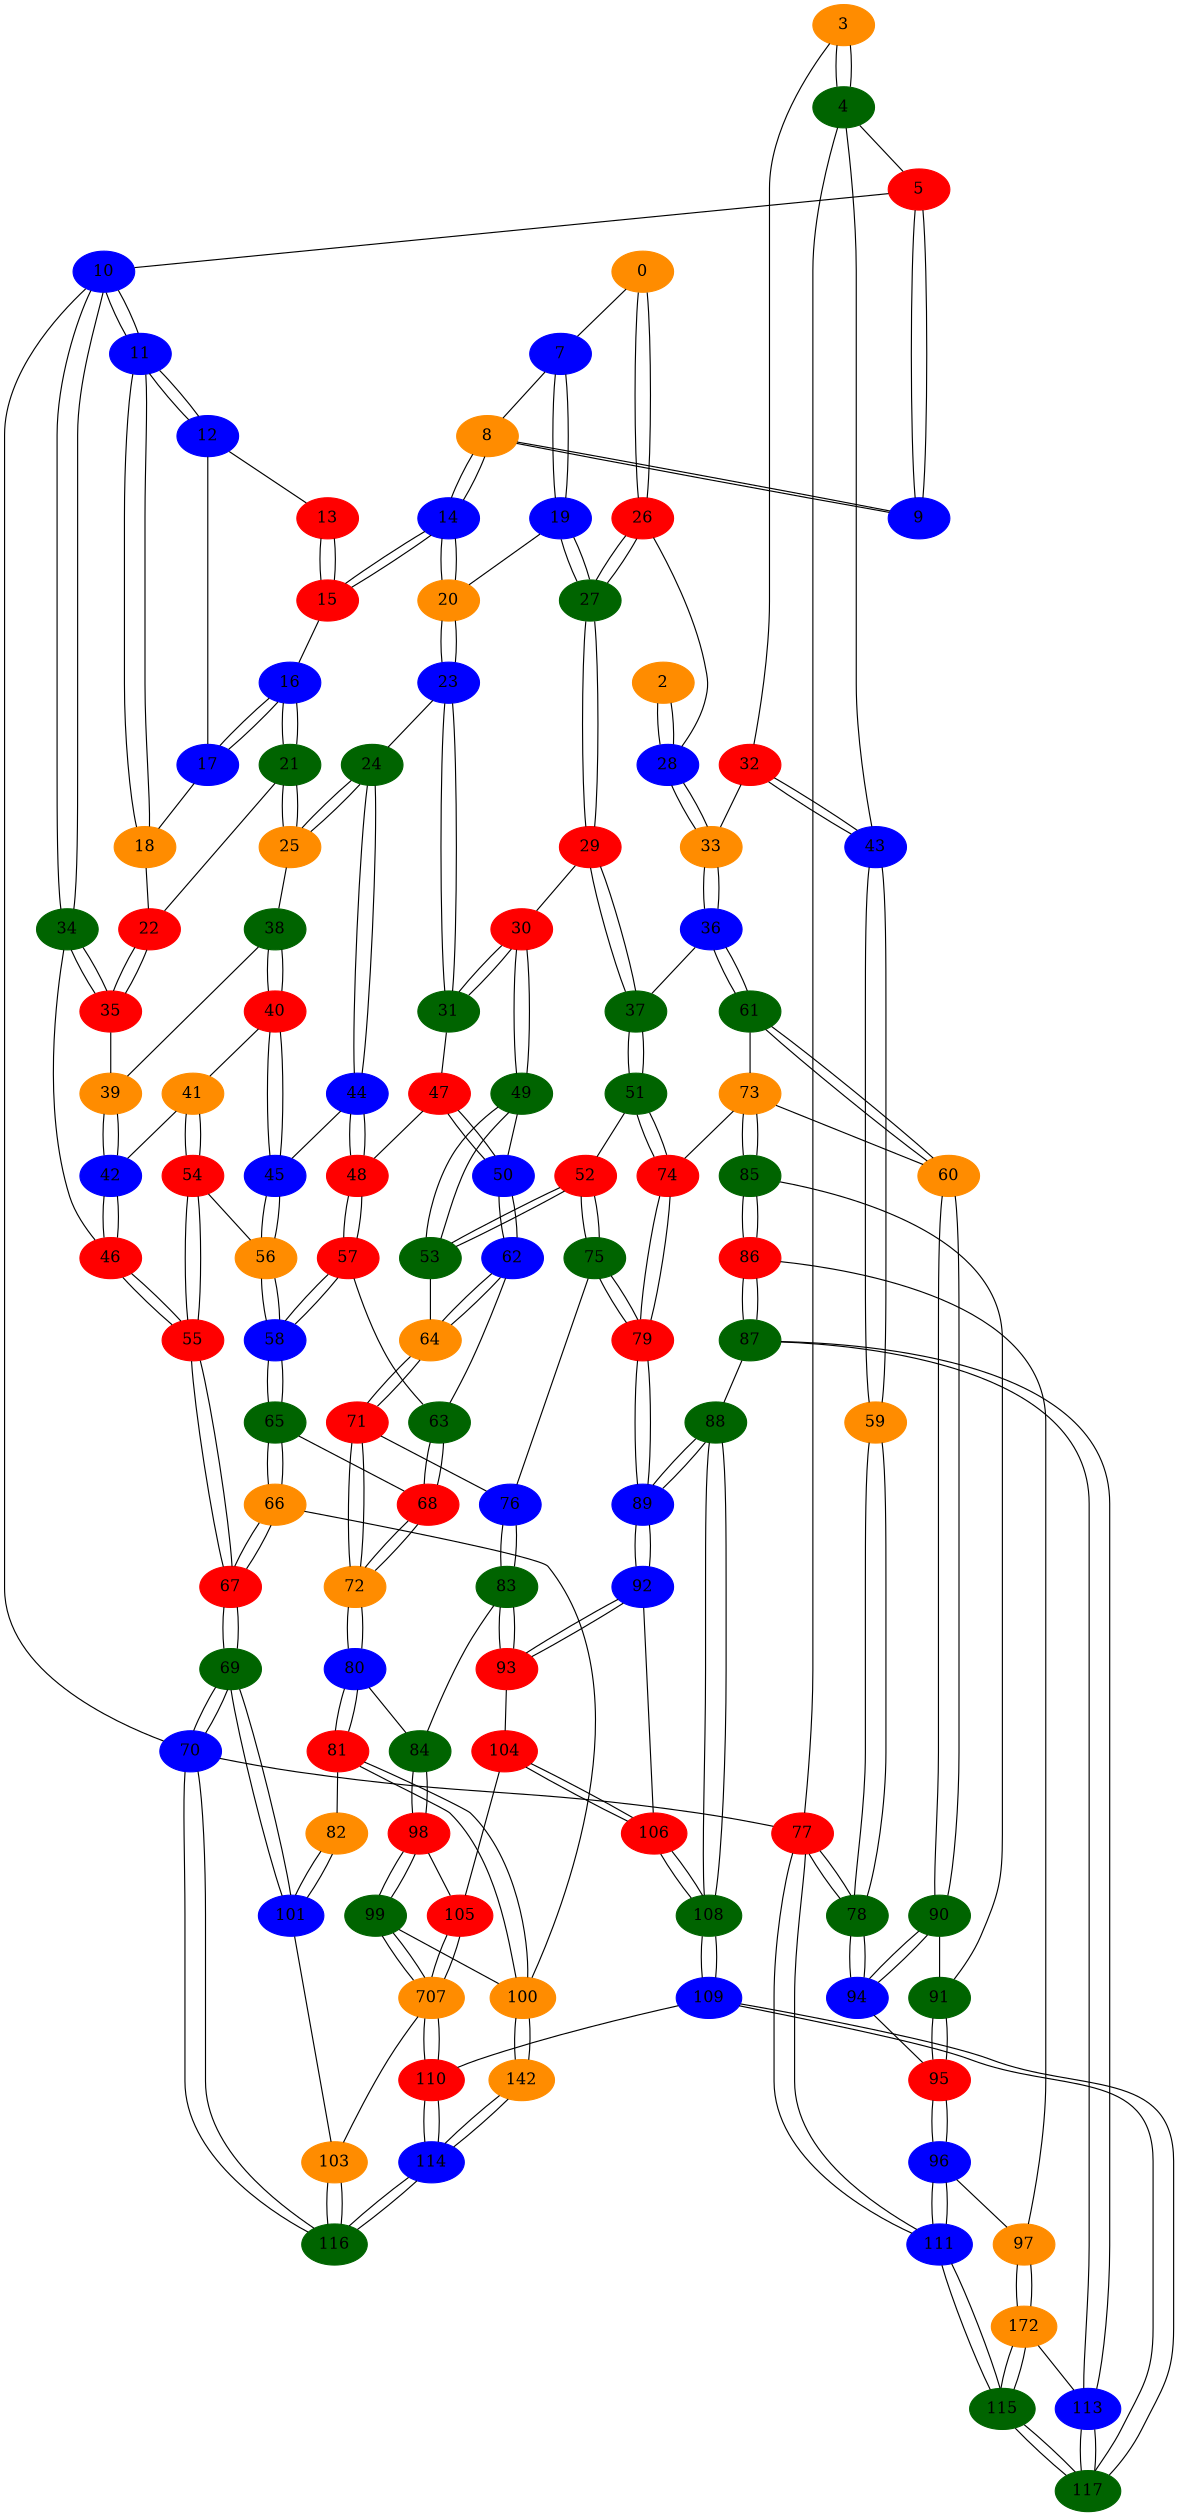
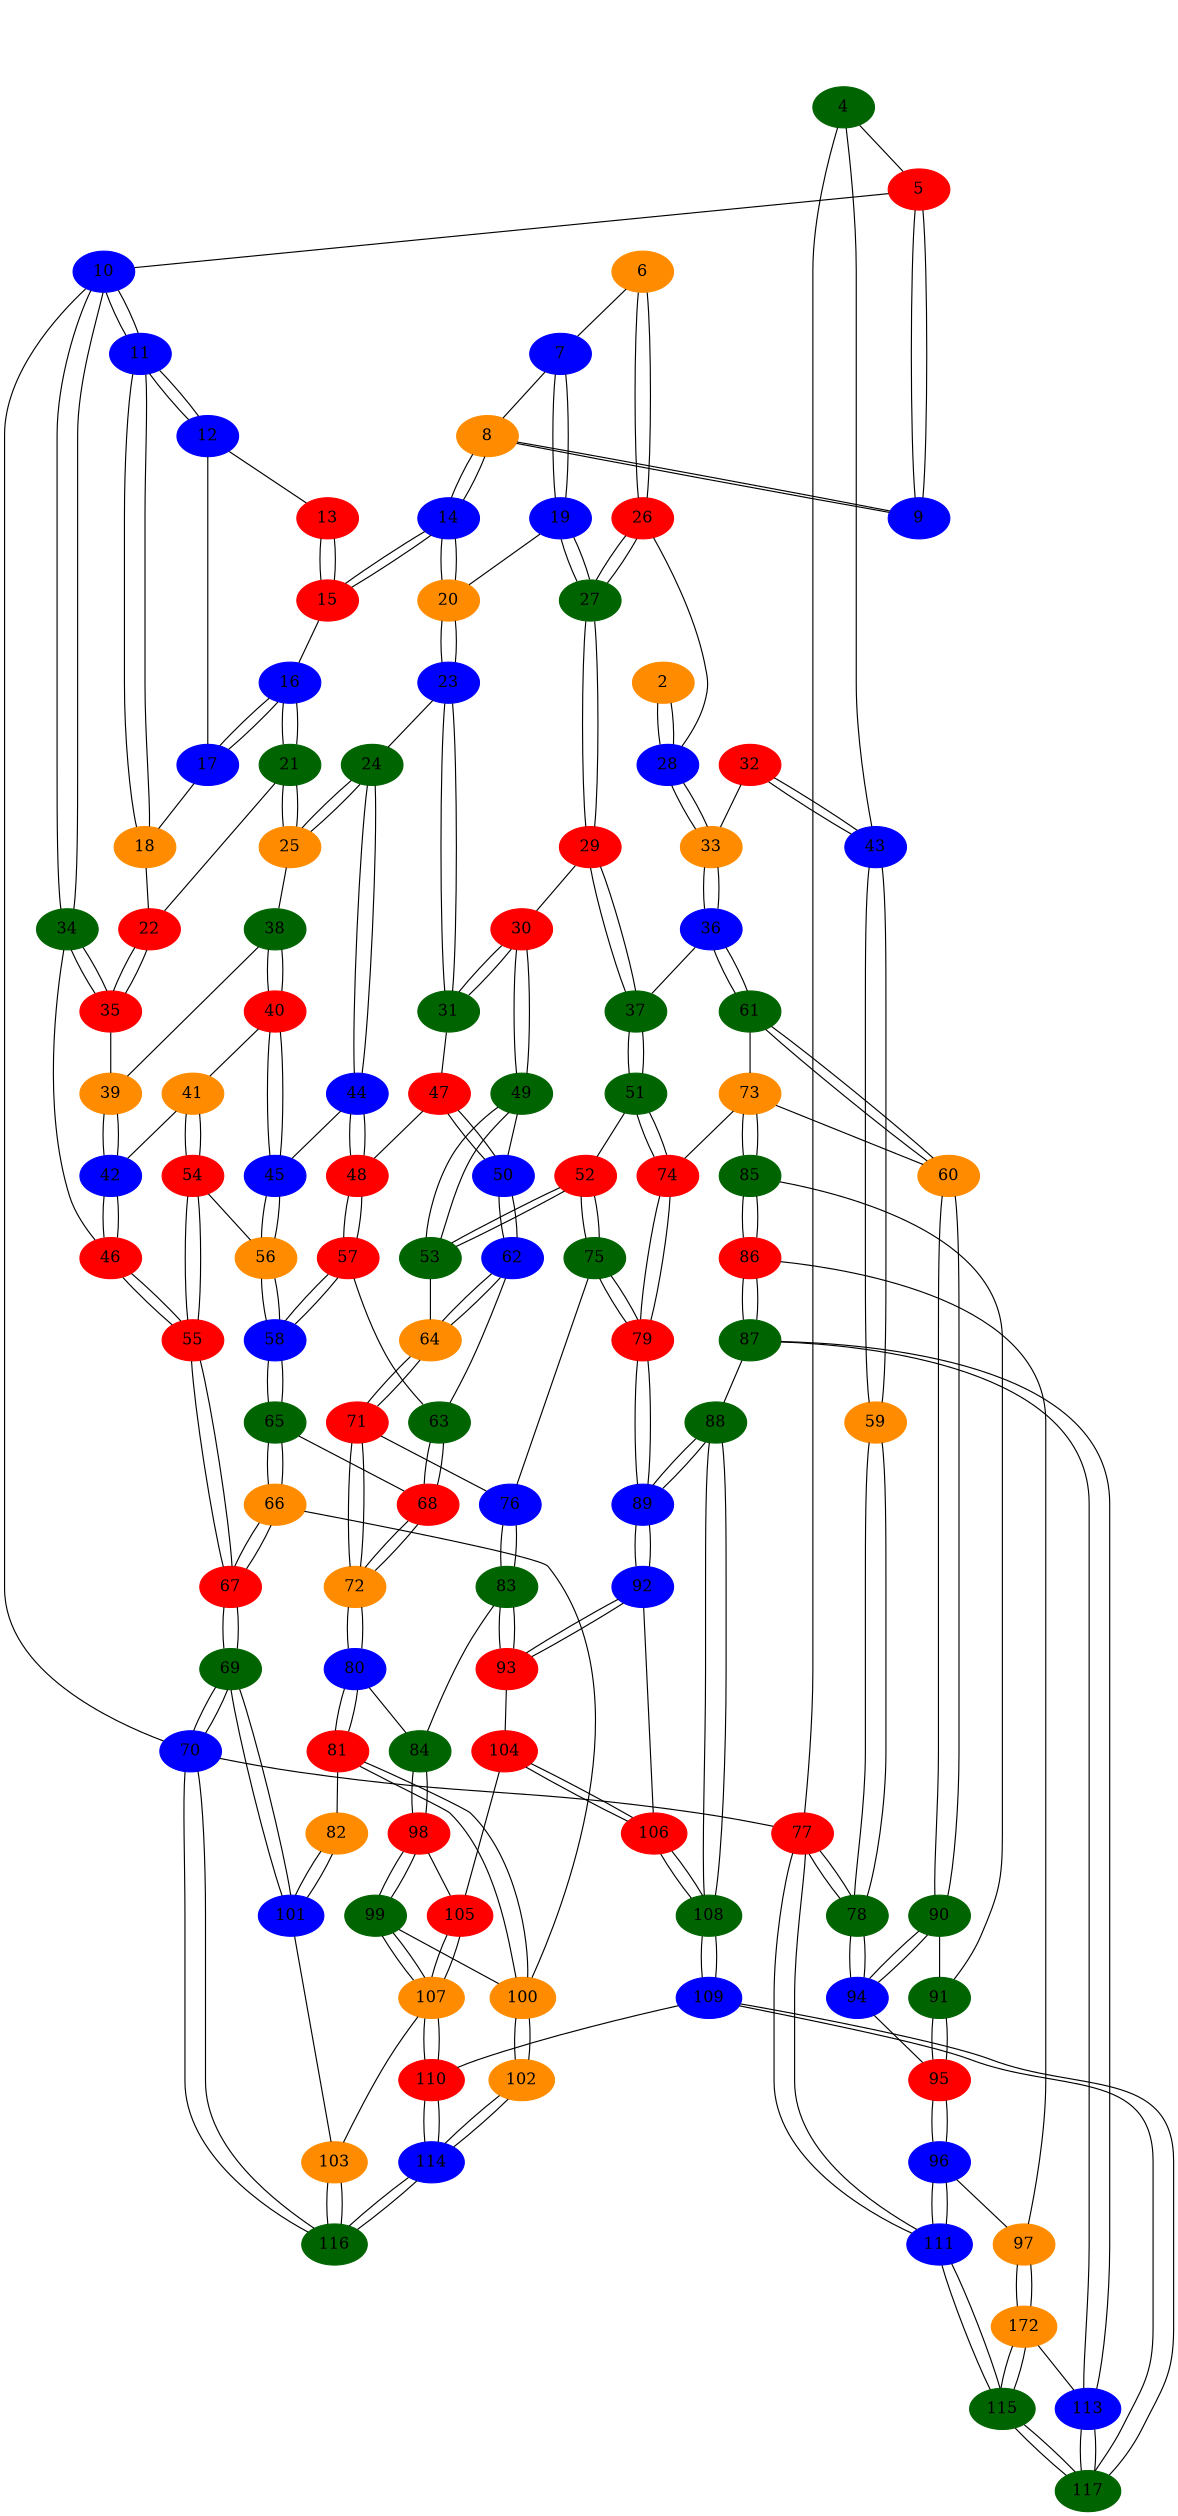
(844, 25) -> none
(643, 272) -> (643, 272)
(432, 1998) -> (432, 1998)
(522, 2080) -> (522, 2080)
